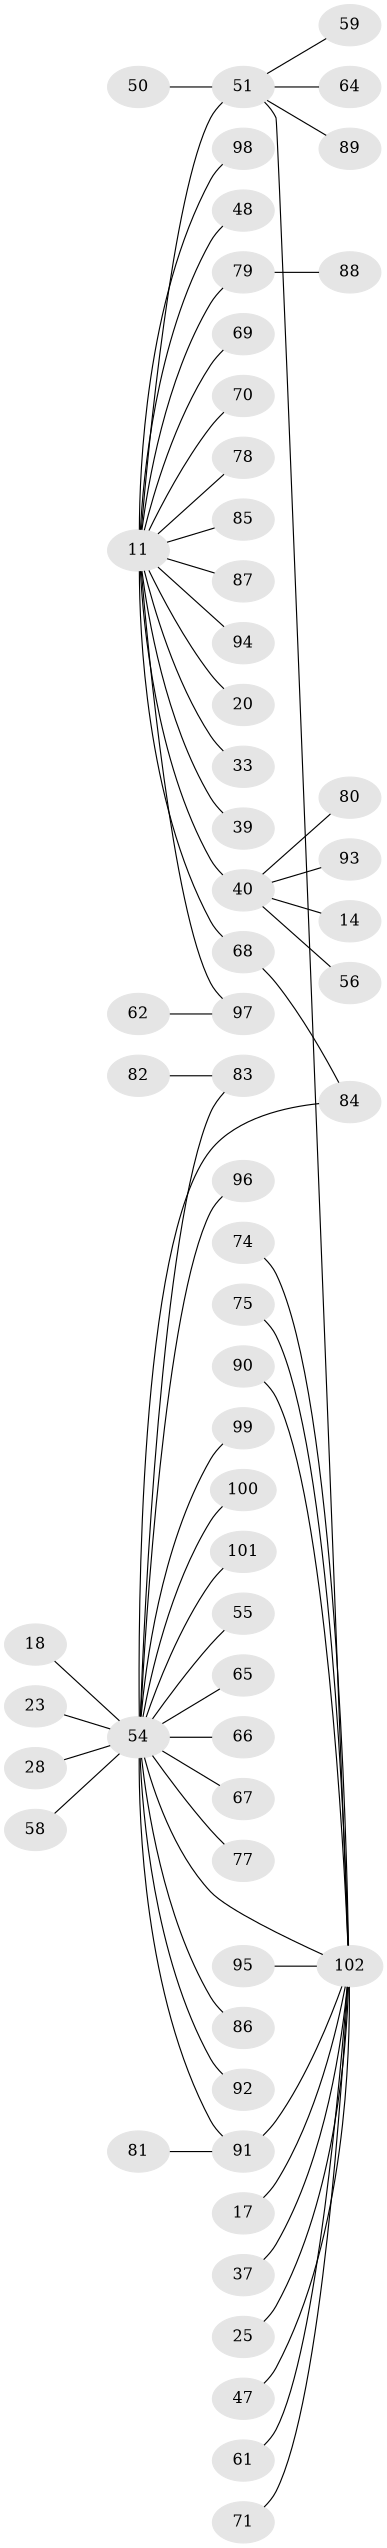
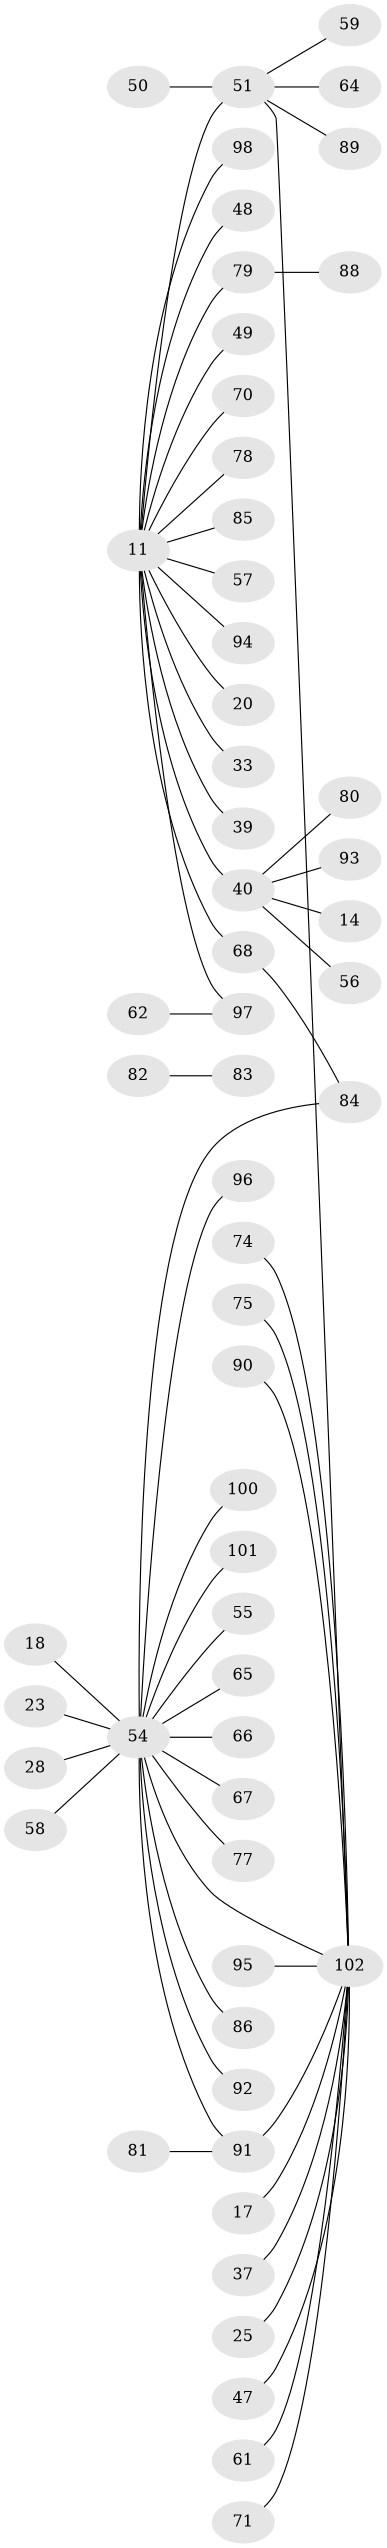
(243, 334) -> (243, 334)
(243, 581) -> (243, 581)
(160, 1400) -> none
(243, 1428) -> none
